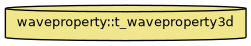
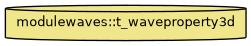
(126, 23) -> (126, 23)
